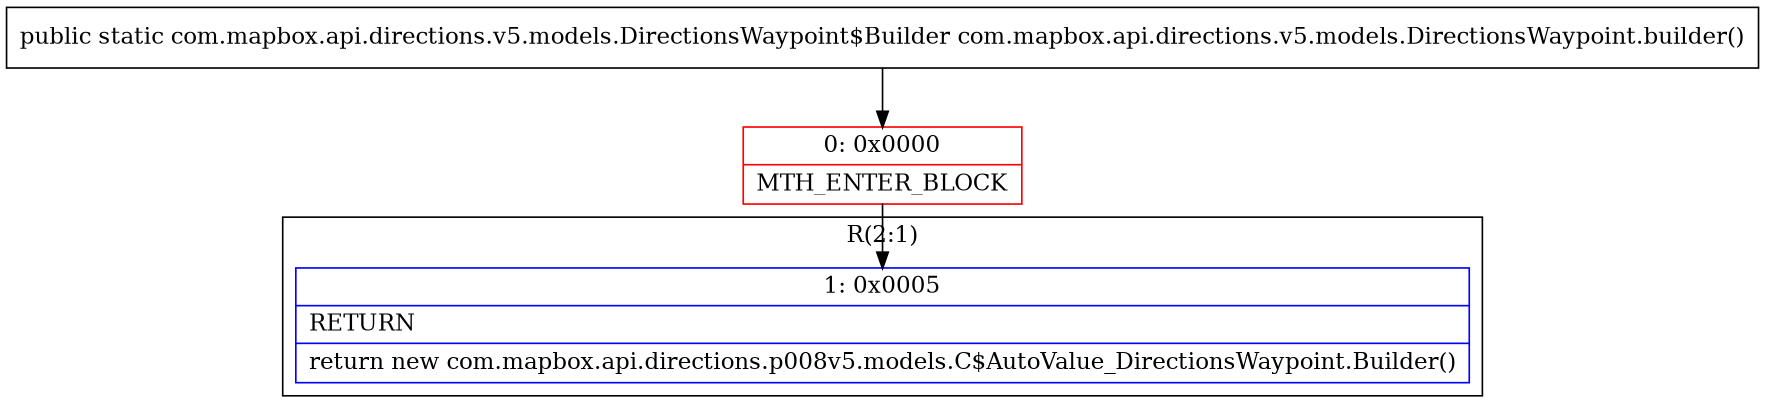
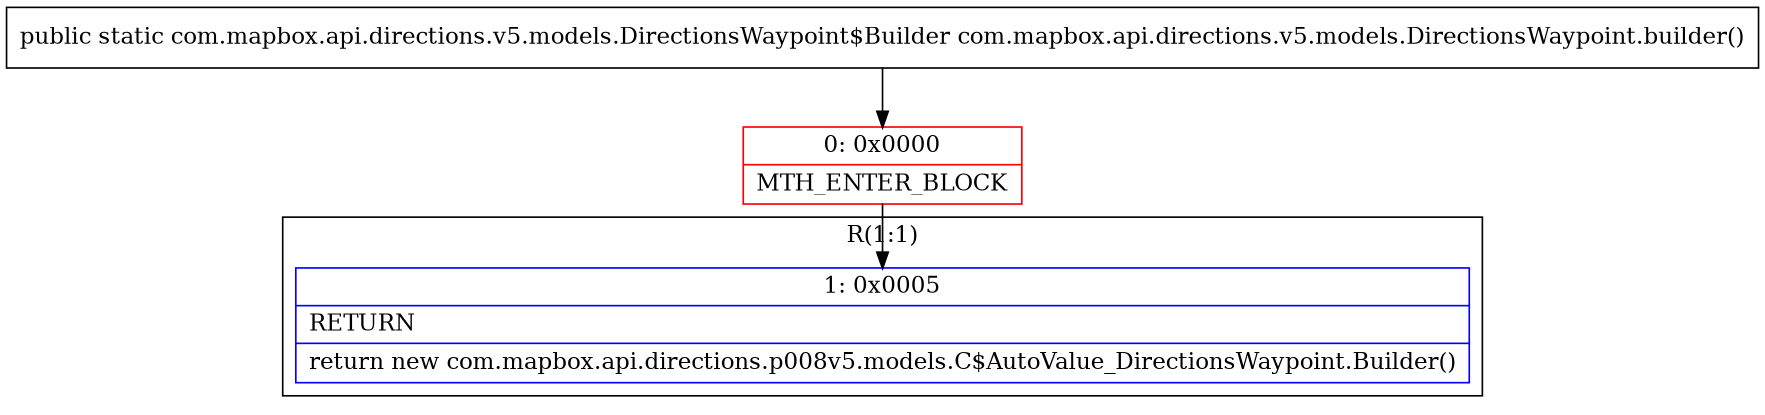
(883, 236) -> (883, 236)
